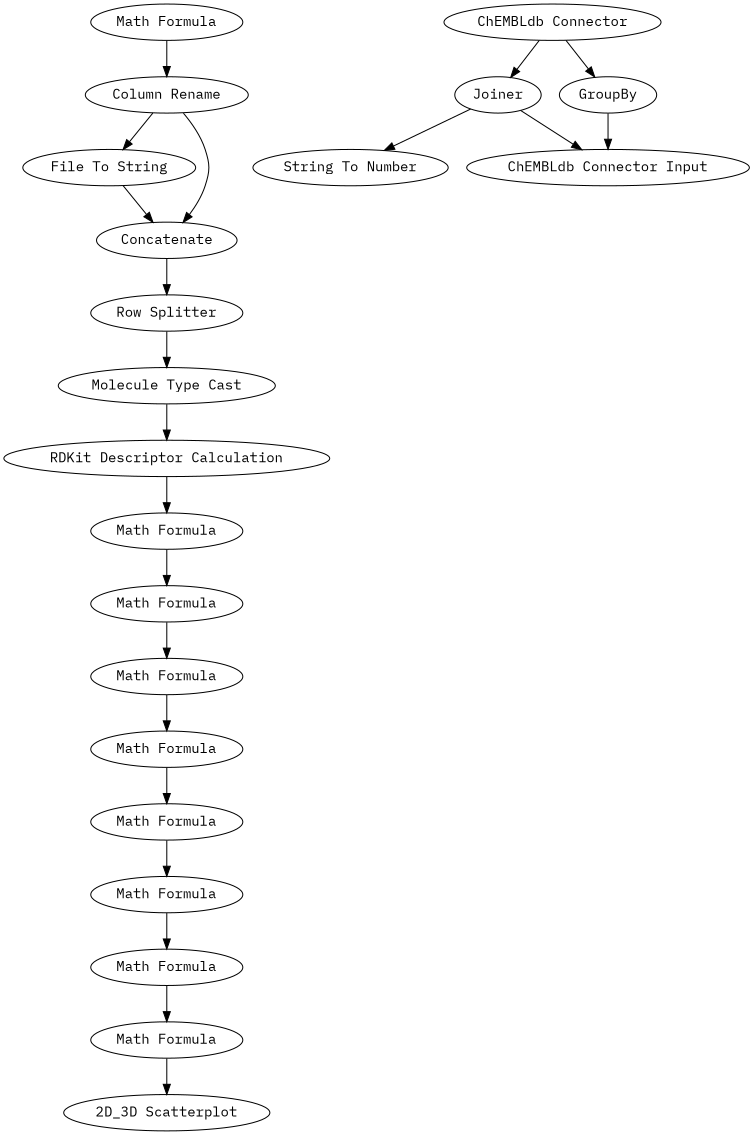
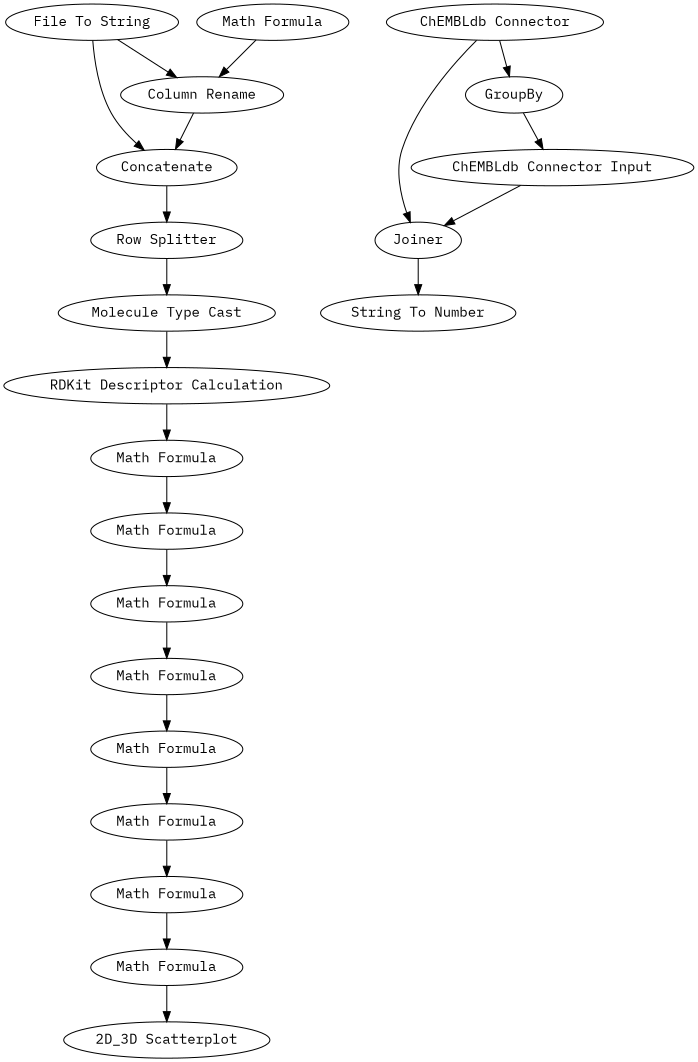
(141, 127) -> (143, 56)
(547, 127) -> (487, 203)
